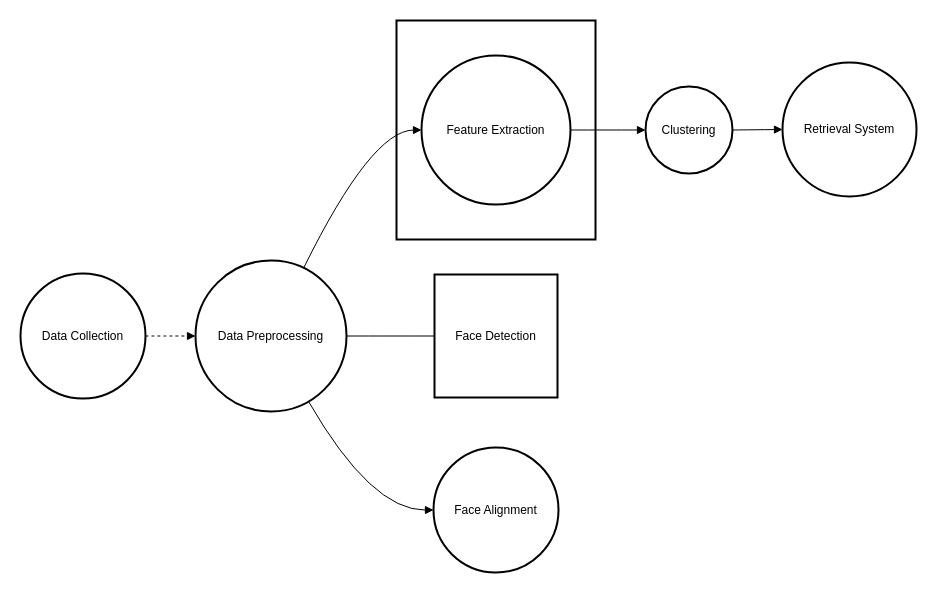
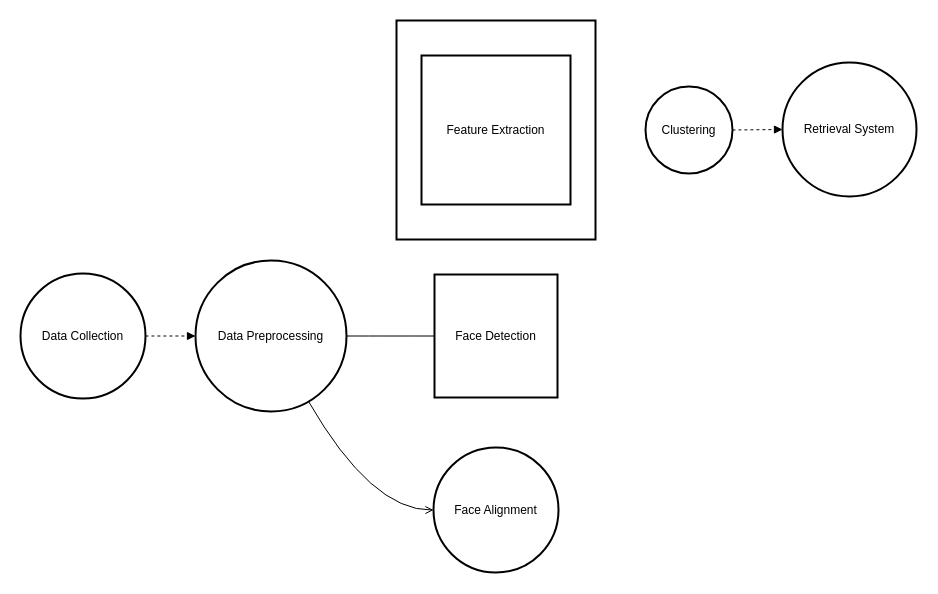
(496, 130) -> (496, 130)
(604, 130) -> none
(755, 130) -> (755, 130)
(347, 190) -> none
(378, 490) -> (381, 492)
